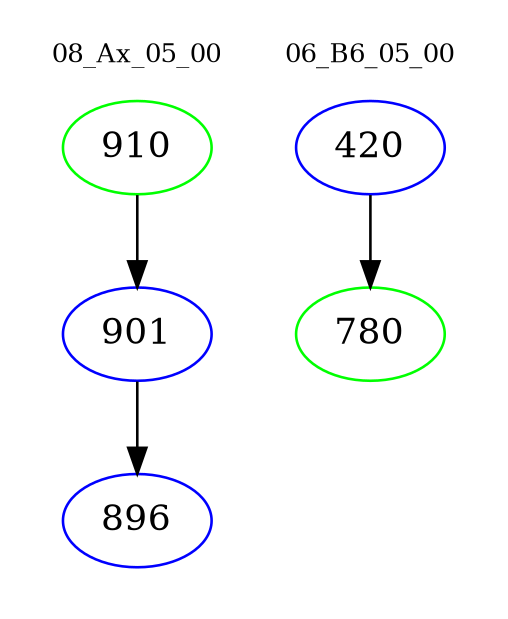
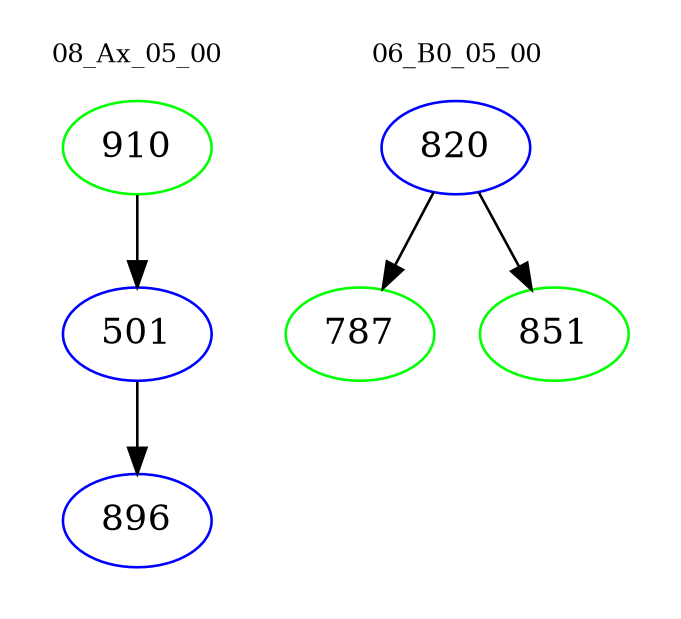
(370, 56) -> (457, 56)
(370, 148) -> (456, 148)
(137, 334) -> (137, 334)
(370, 334) -> (360, 334)
none -> (554, 334)
